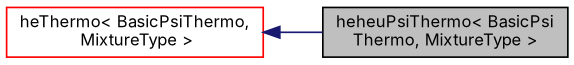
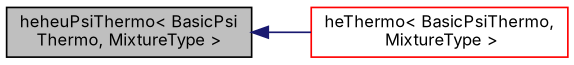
(301, 32) -> (290, 32)
